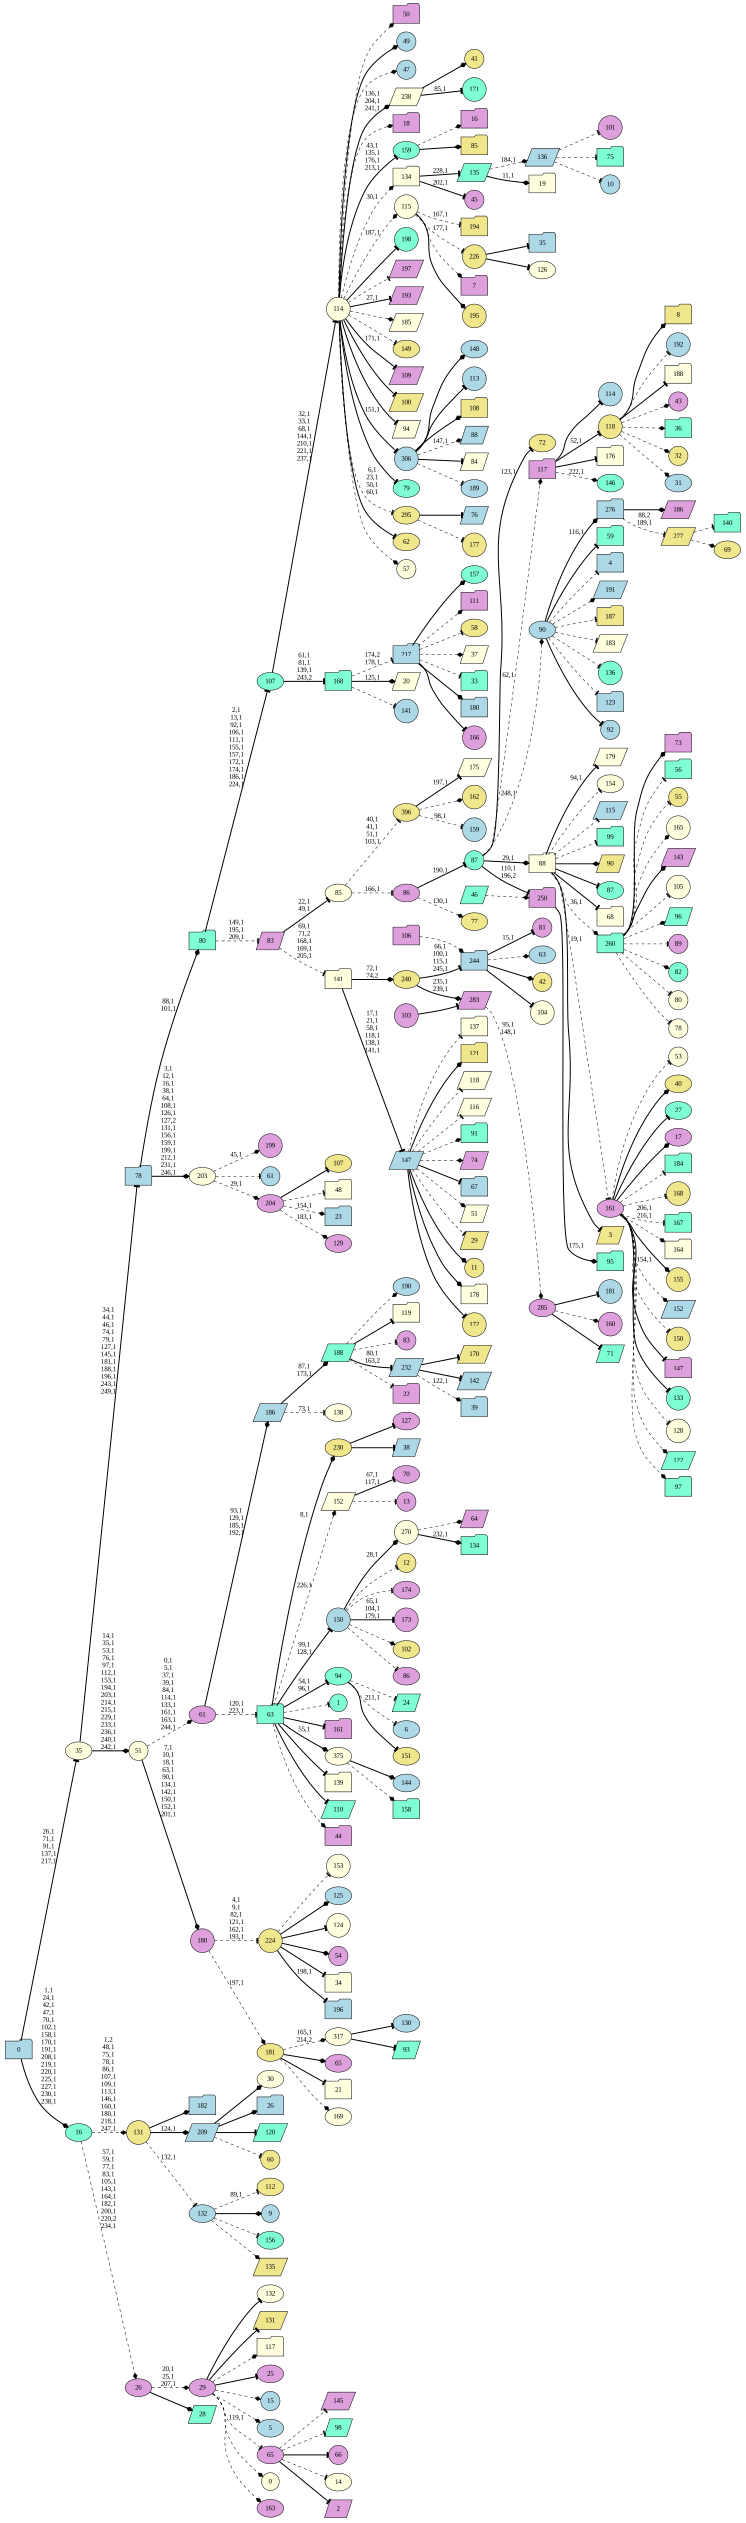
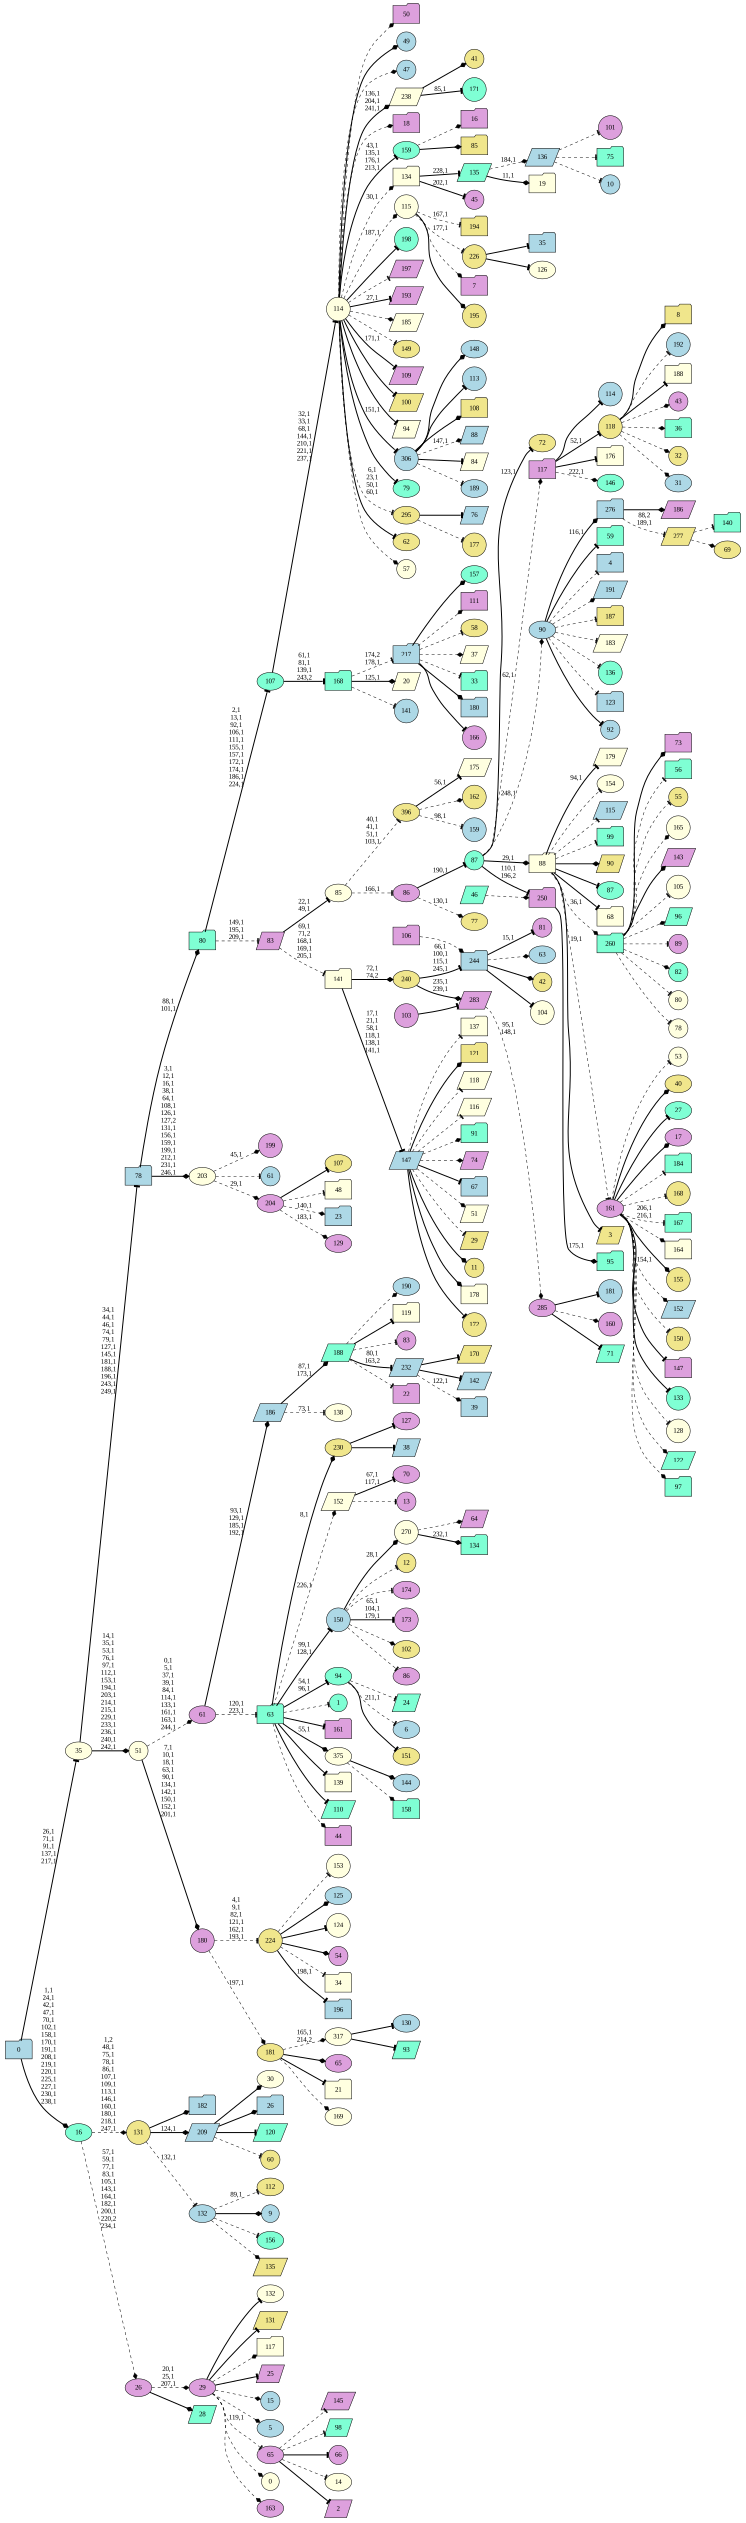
(440, 782) -> (440, 782)
(304, 1206) -> (304, 1206)
(302, 1960) -> (302, 1960)
(270, 2374) -> (270, 2374)
